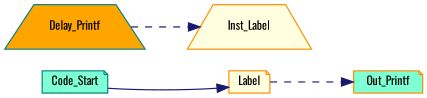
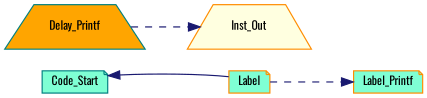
(249, 27) -> (249, 27)
(249, 82) -> (249, 82)
(388, 82) -> (388, 82)
(163, 90) -> (174, 74)
